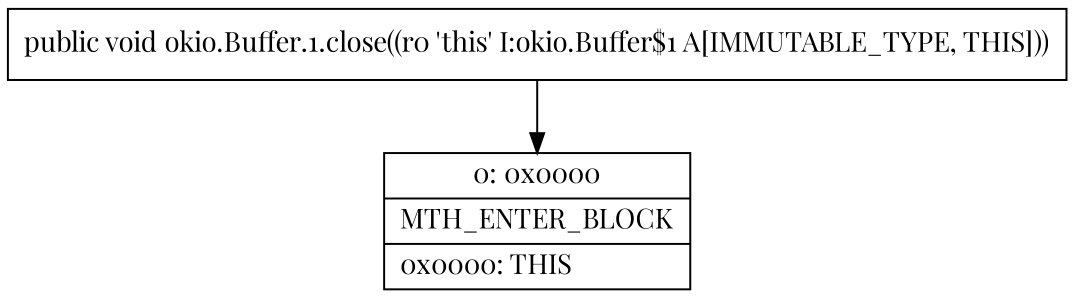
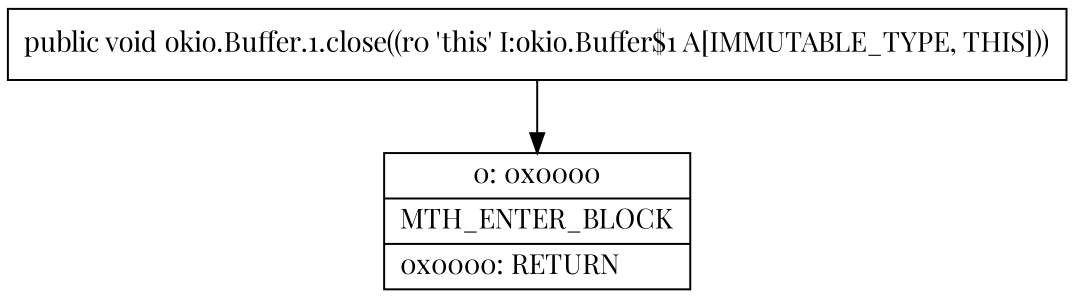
(498, 266) -> (521, 266)
